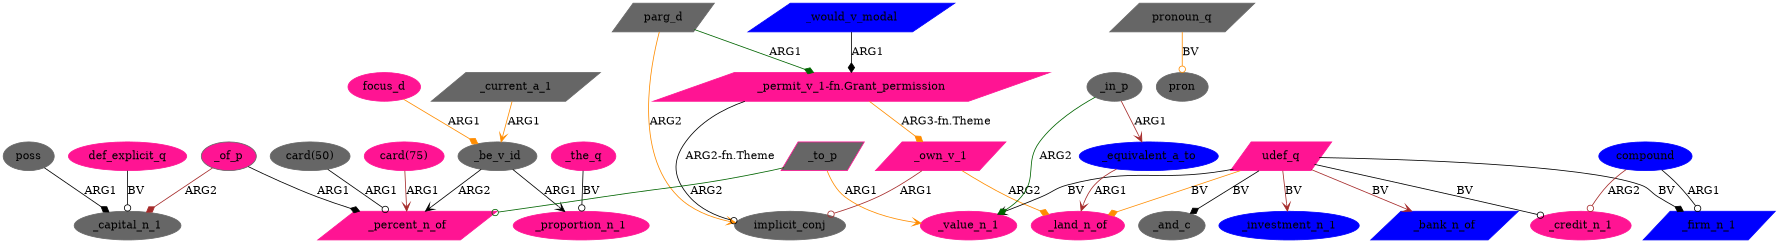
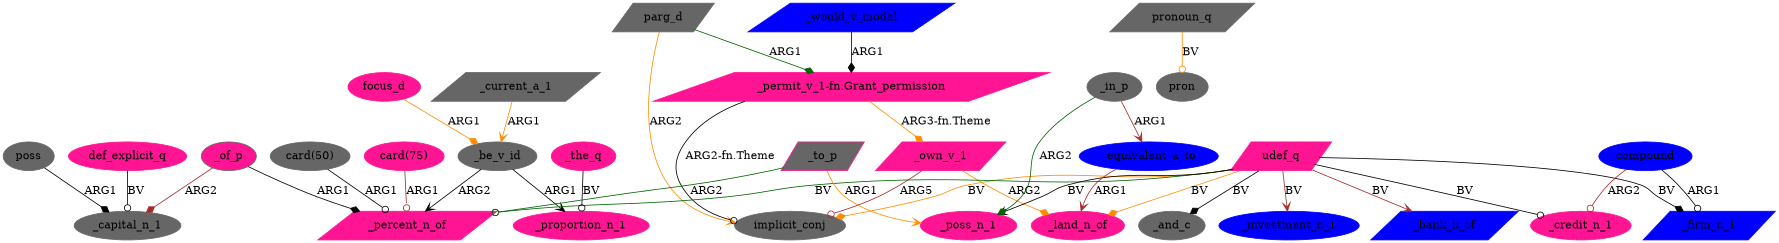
none -> (1037, 176)
none -> (866, 182)
(406, 187) -> (406, 187)
(916, 191) -> (916, 191)
(969, 226) -> (969, 226)
